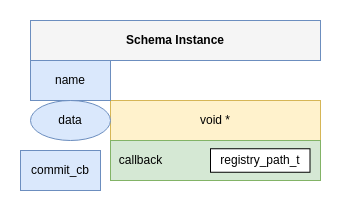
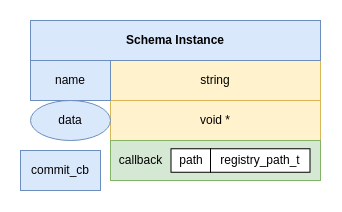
(176, 41) -> (176, 41)
none -> (216, 81)
none -> (191, 161)
